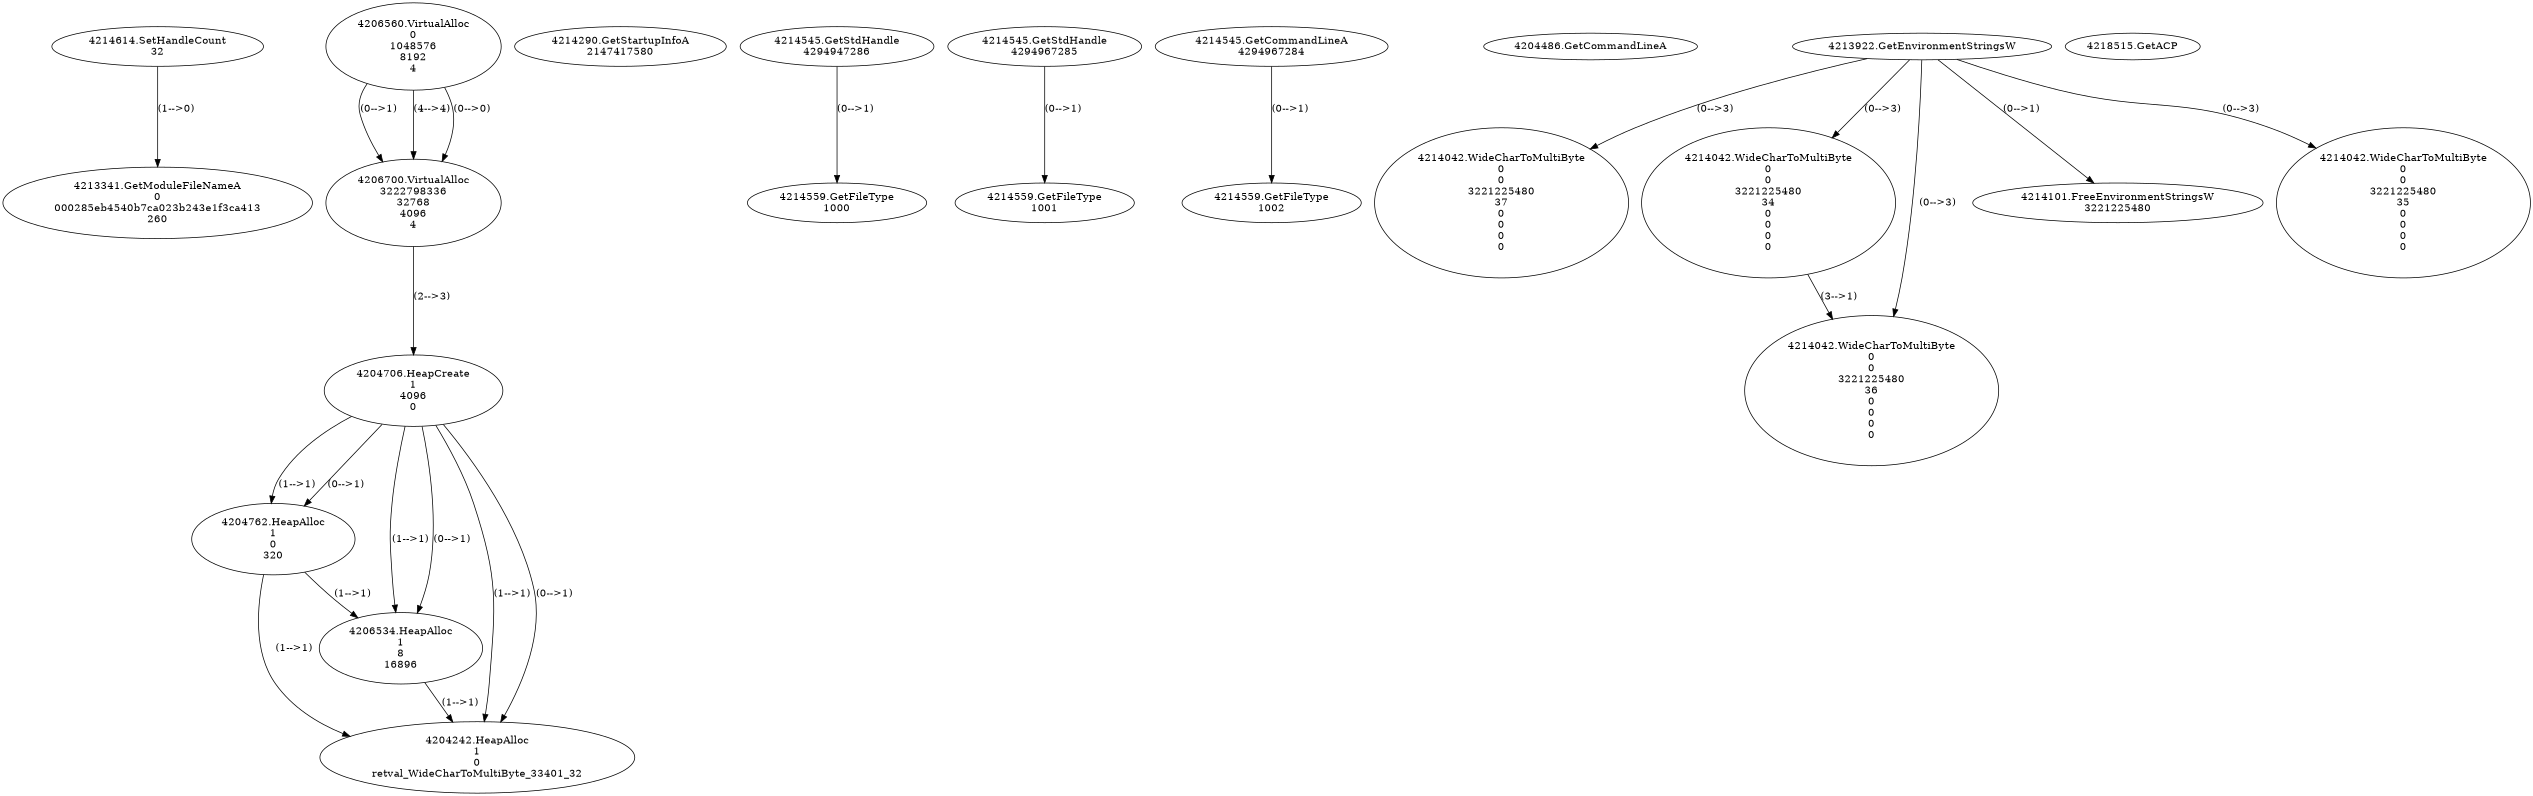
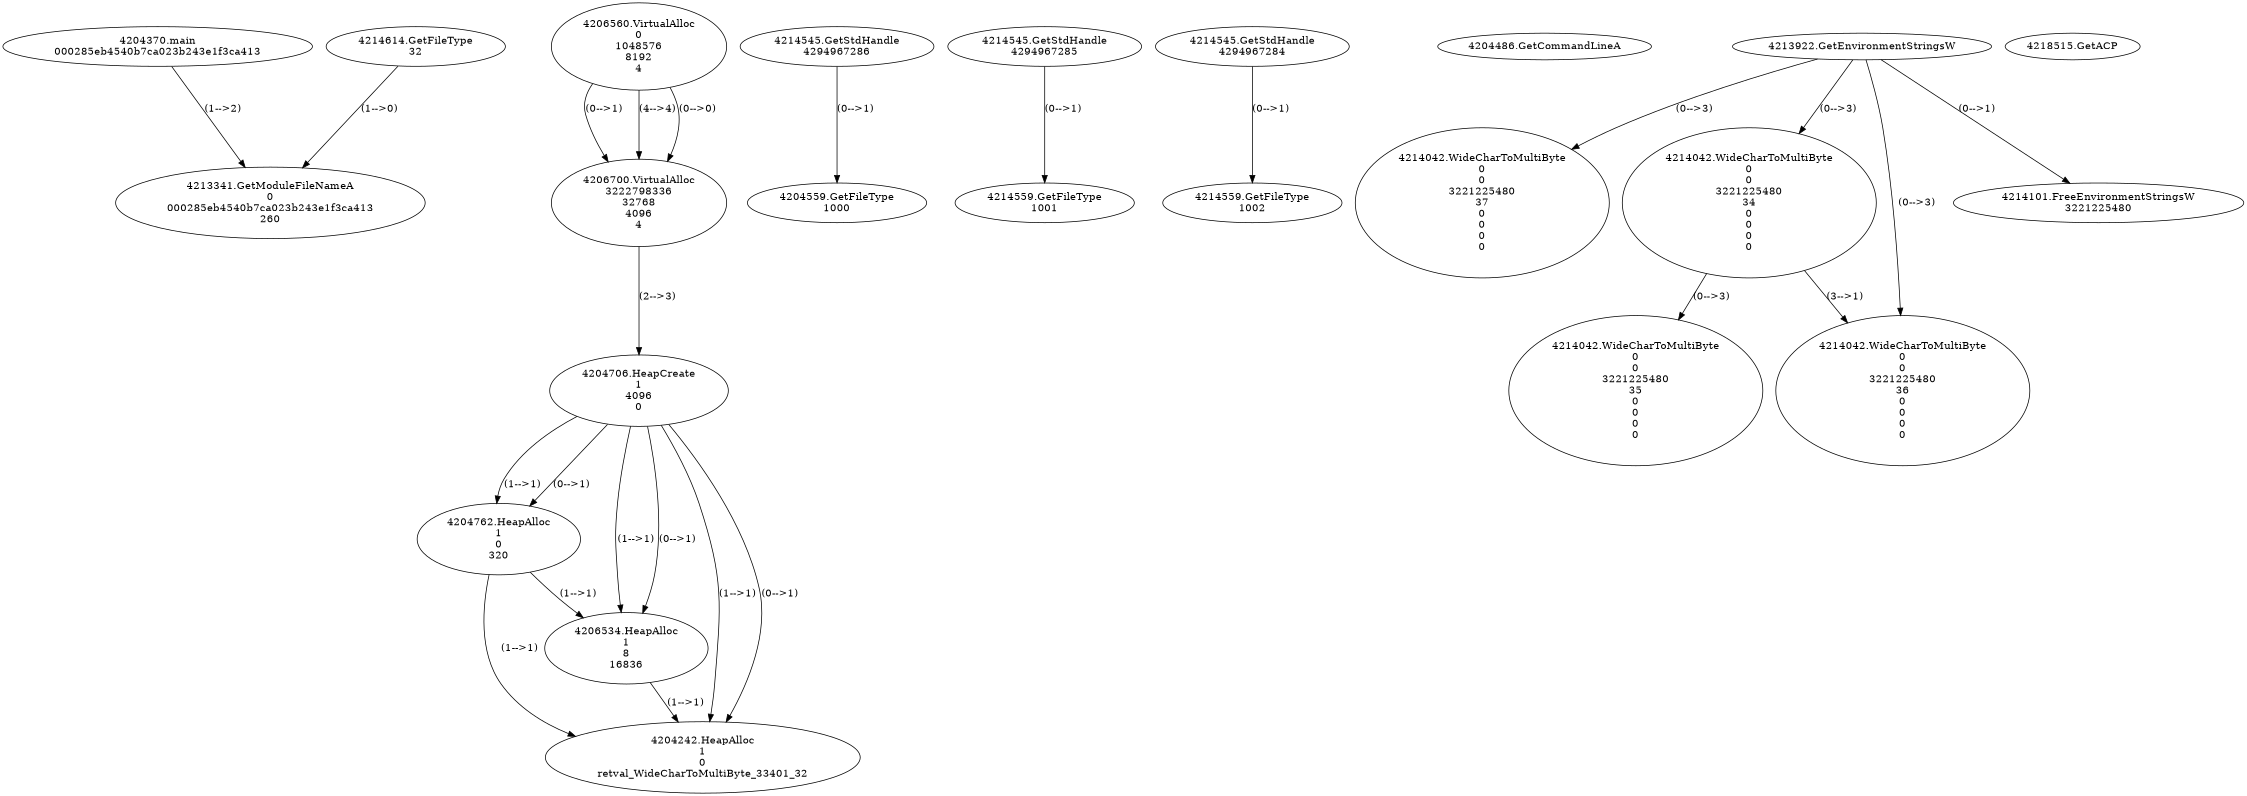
(158, 46) -> (416, 46)
none -> (158, 46)
(620, 46) -> none
(837, 46) -> (837, 46)
(1272, 46) -> (1252, 46)
(2133, 103) -> (1695, 293)
(837, 203) -> (837, 203)
(401, 648) -> (626, 648)
